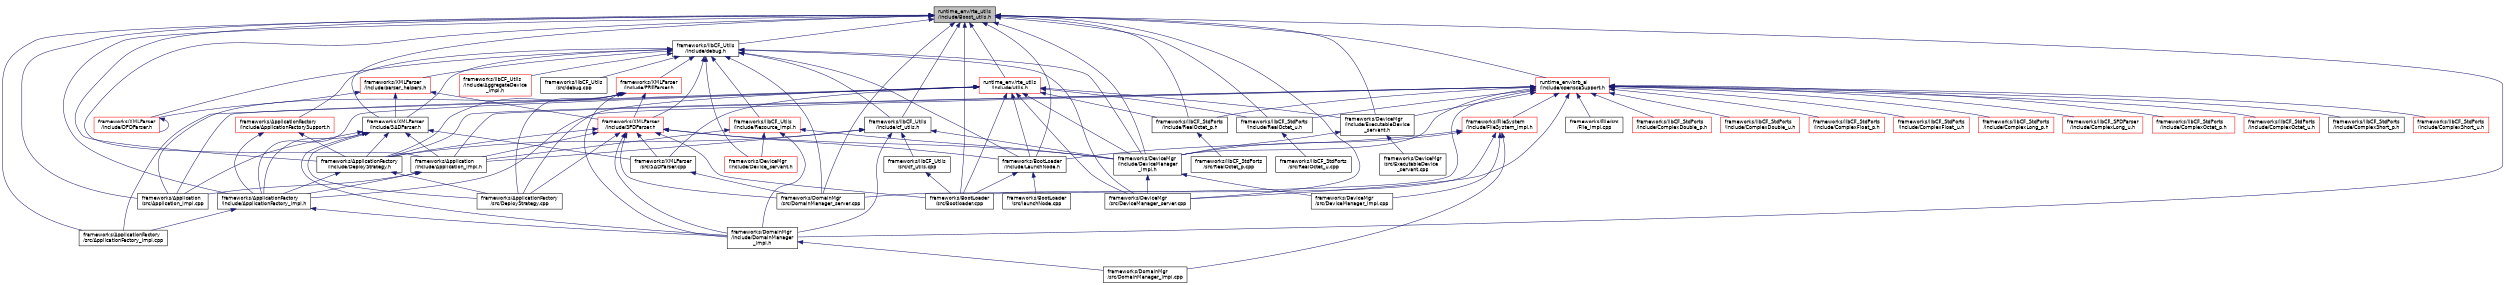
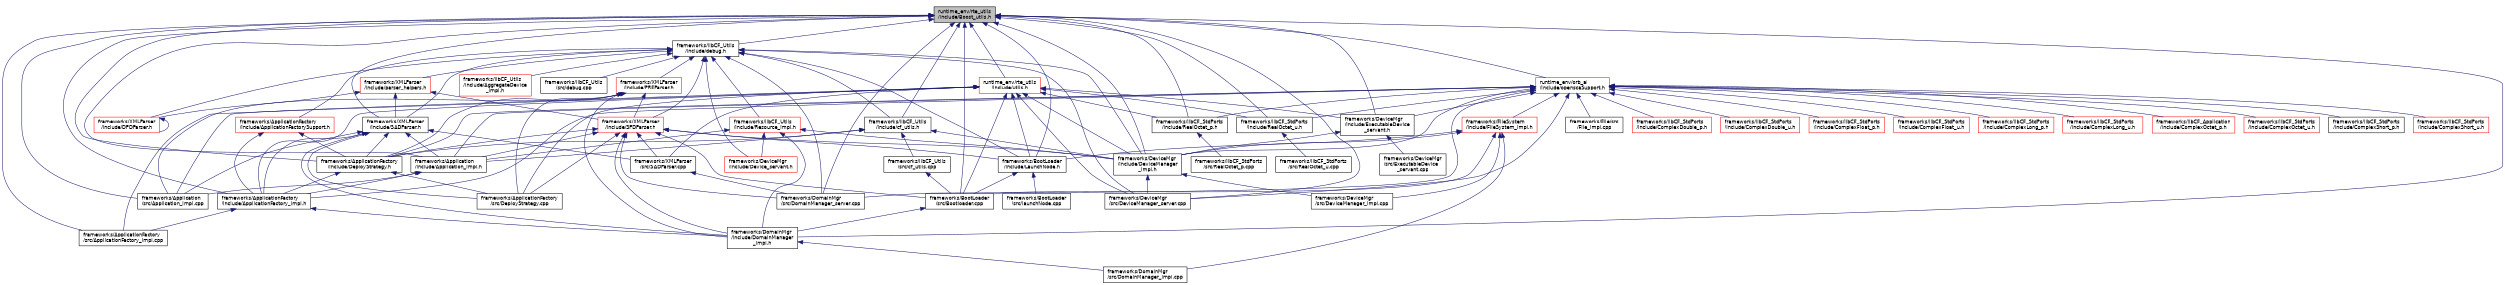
(2103, 125) -> (2103, 125)
(2194, 125) -> (2194, 125)
(870, 209) -> (859, 220)
